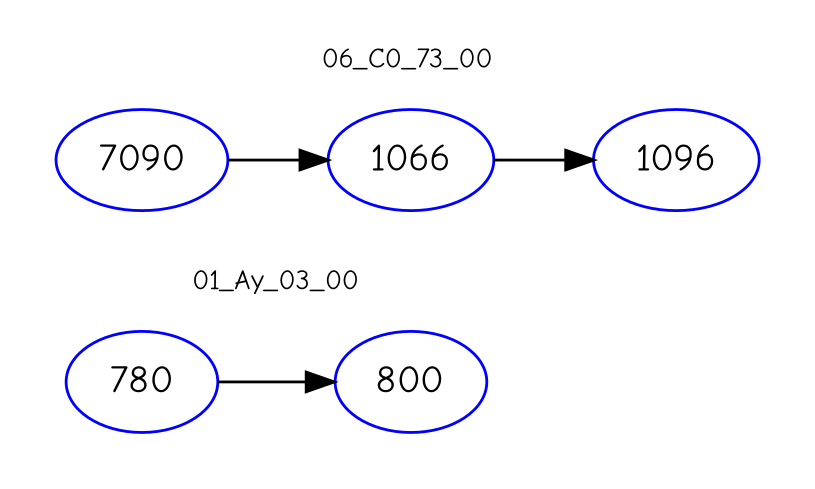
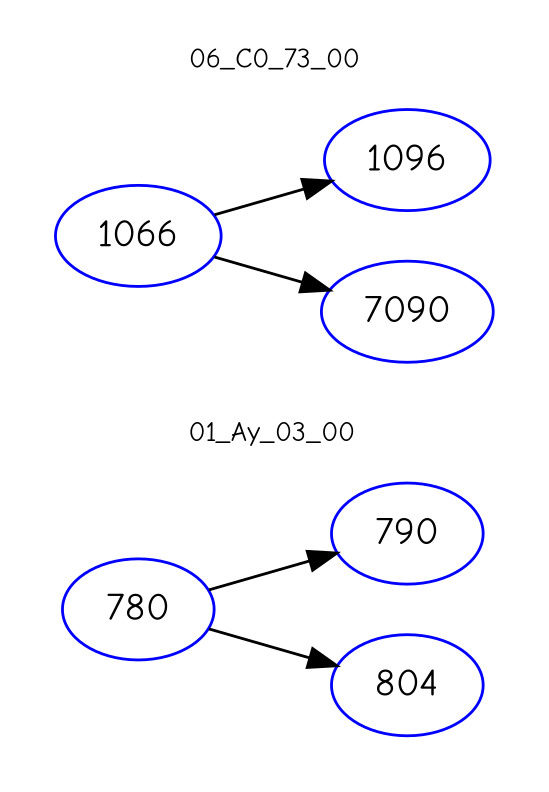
(264, 160) -> (258, 270)
(411, 382) -> (407, 685)
none -> (407, 534)
